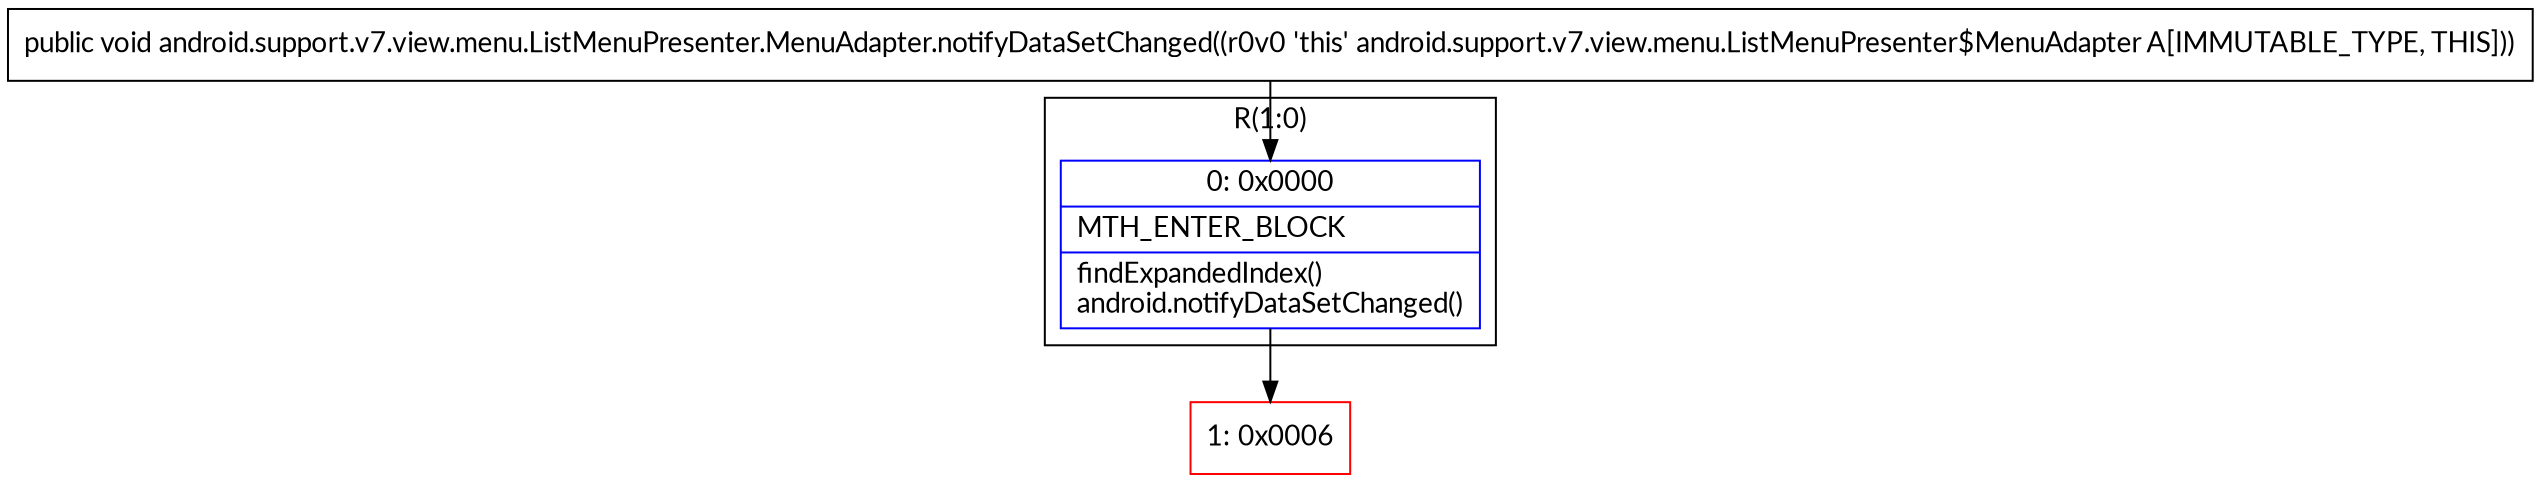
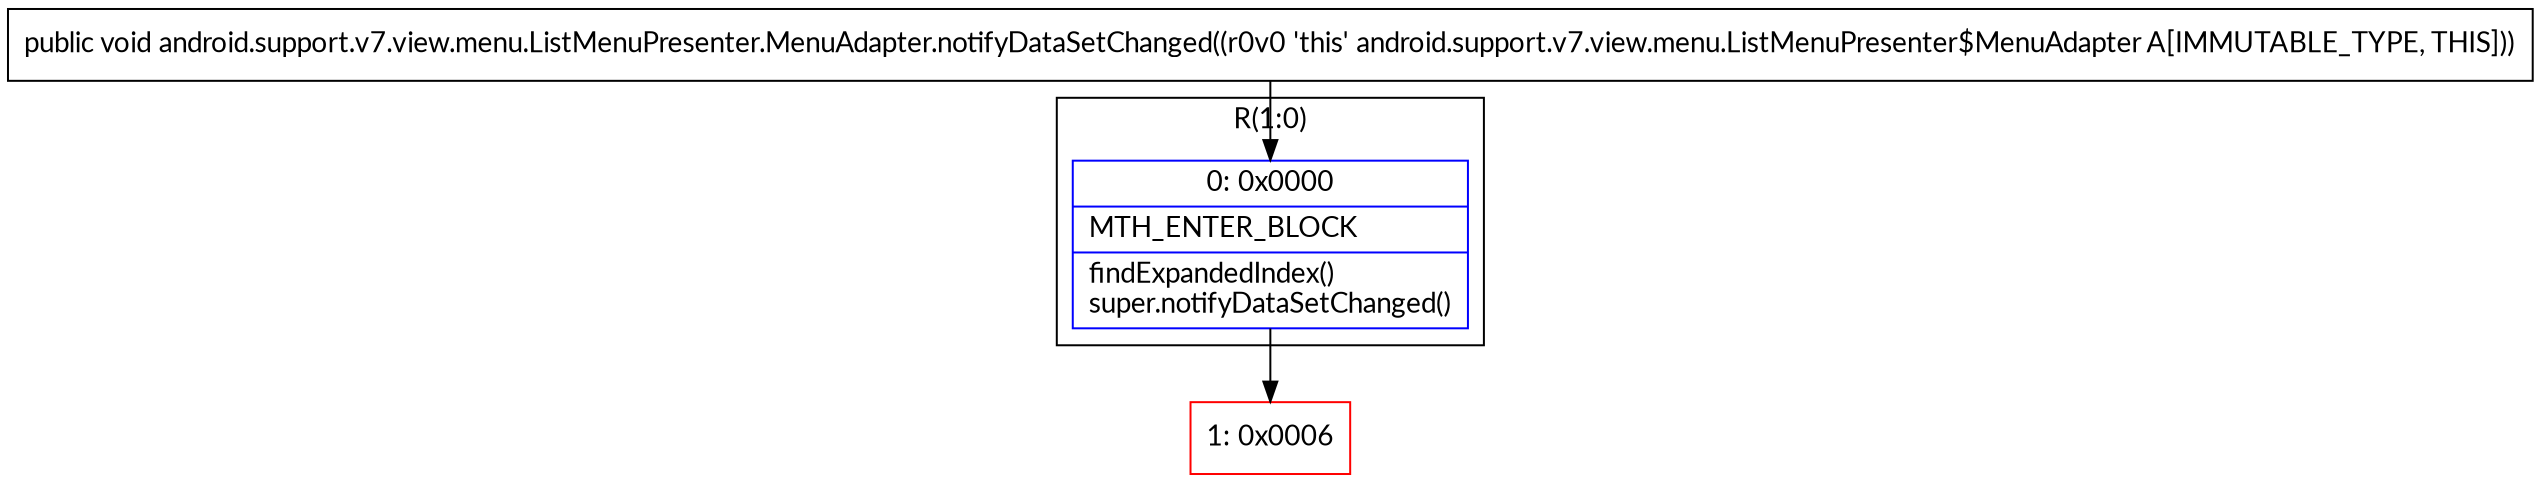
(1270, 304) -> (1270, 304)
